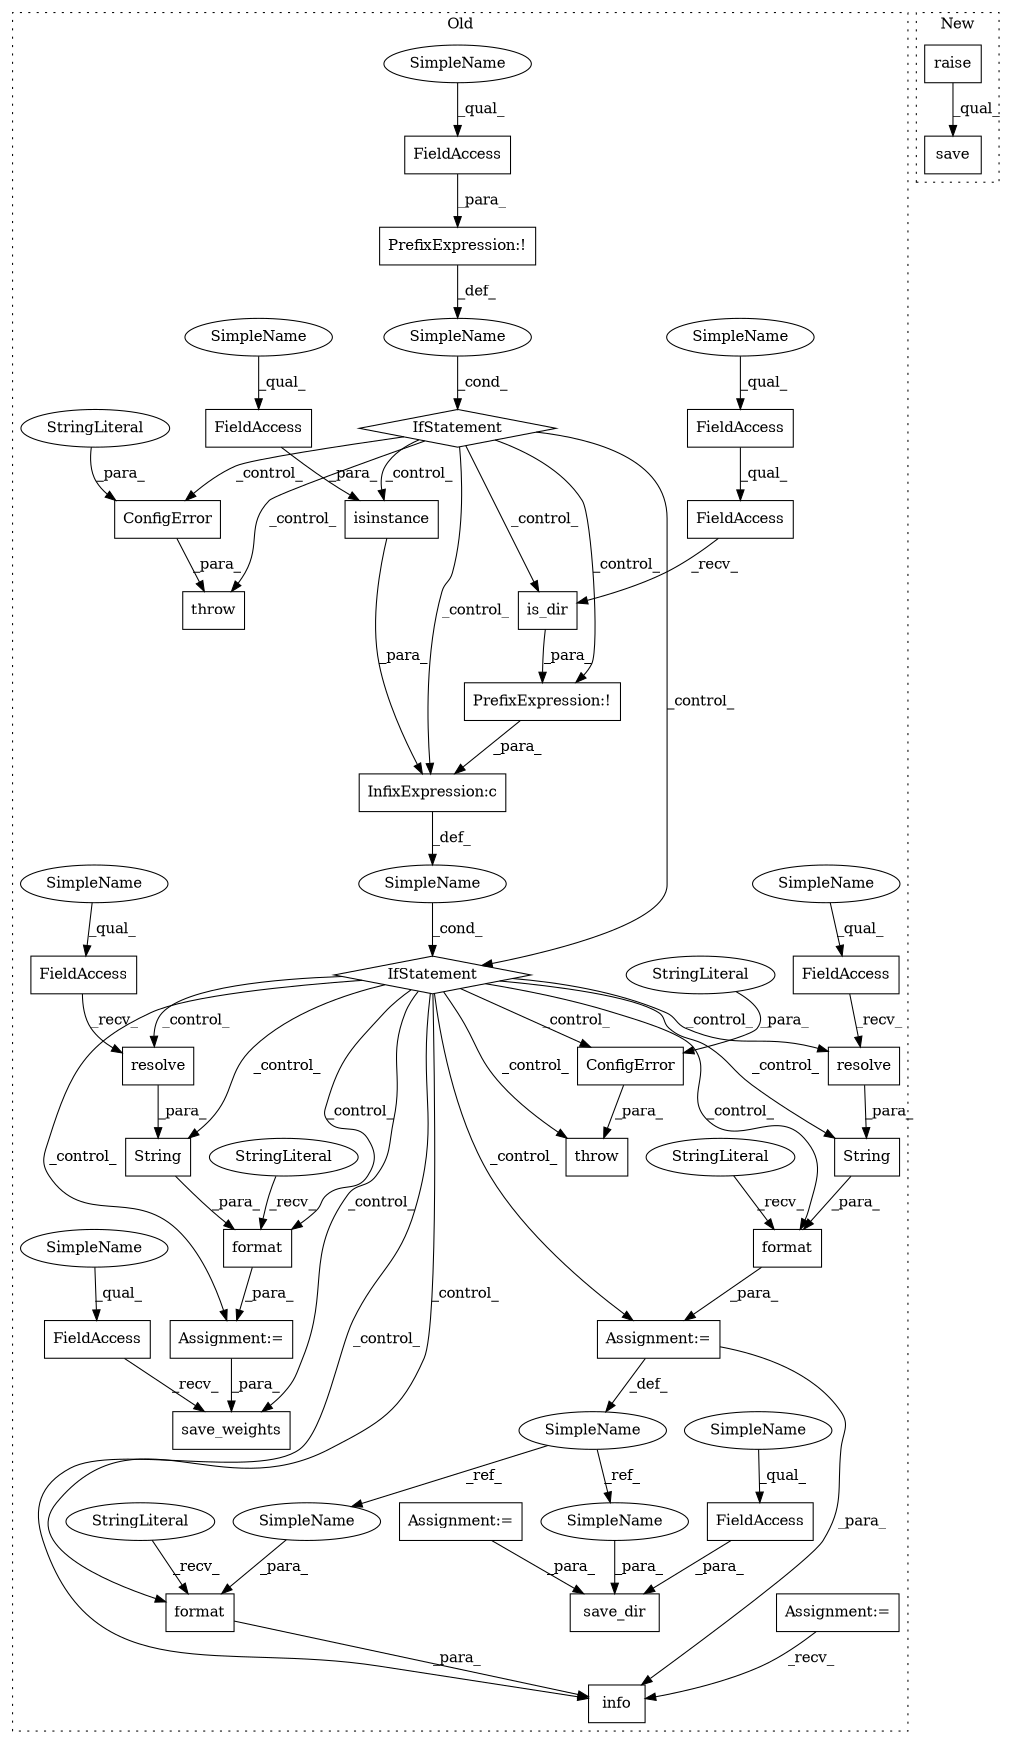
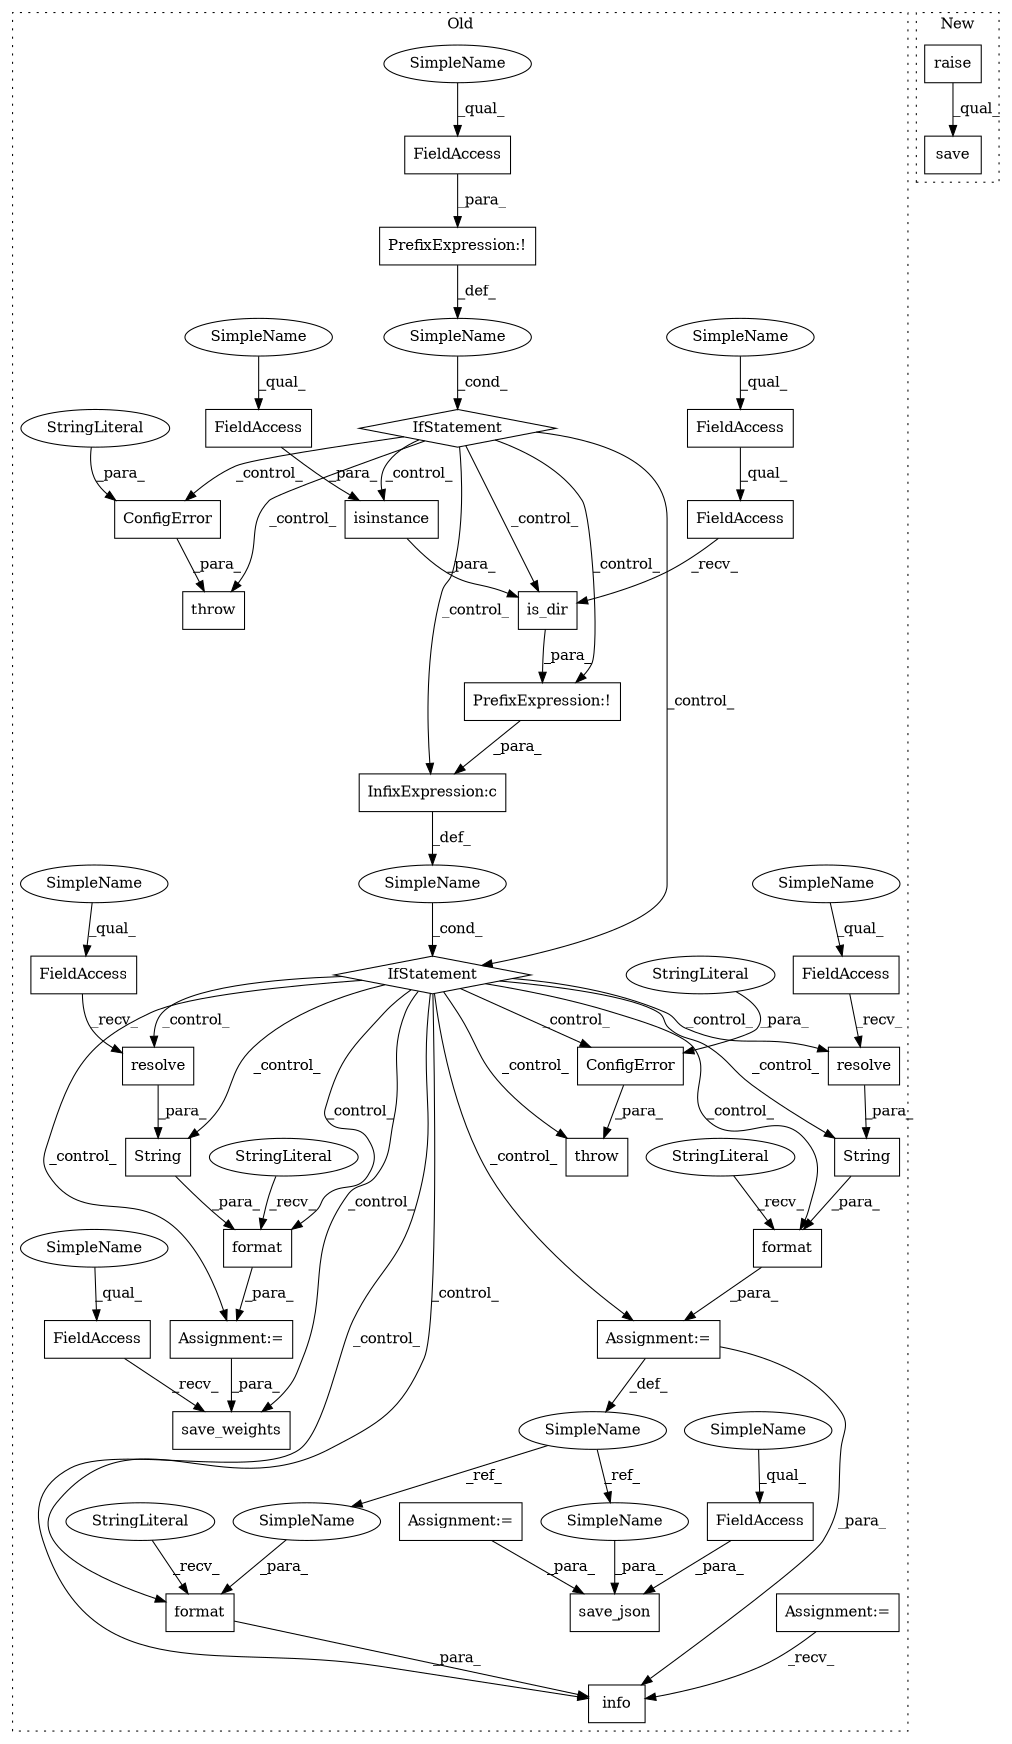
(378, 655) -> (458, 578)
(615, 1613) -> (615, 1613)
